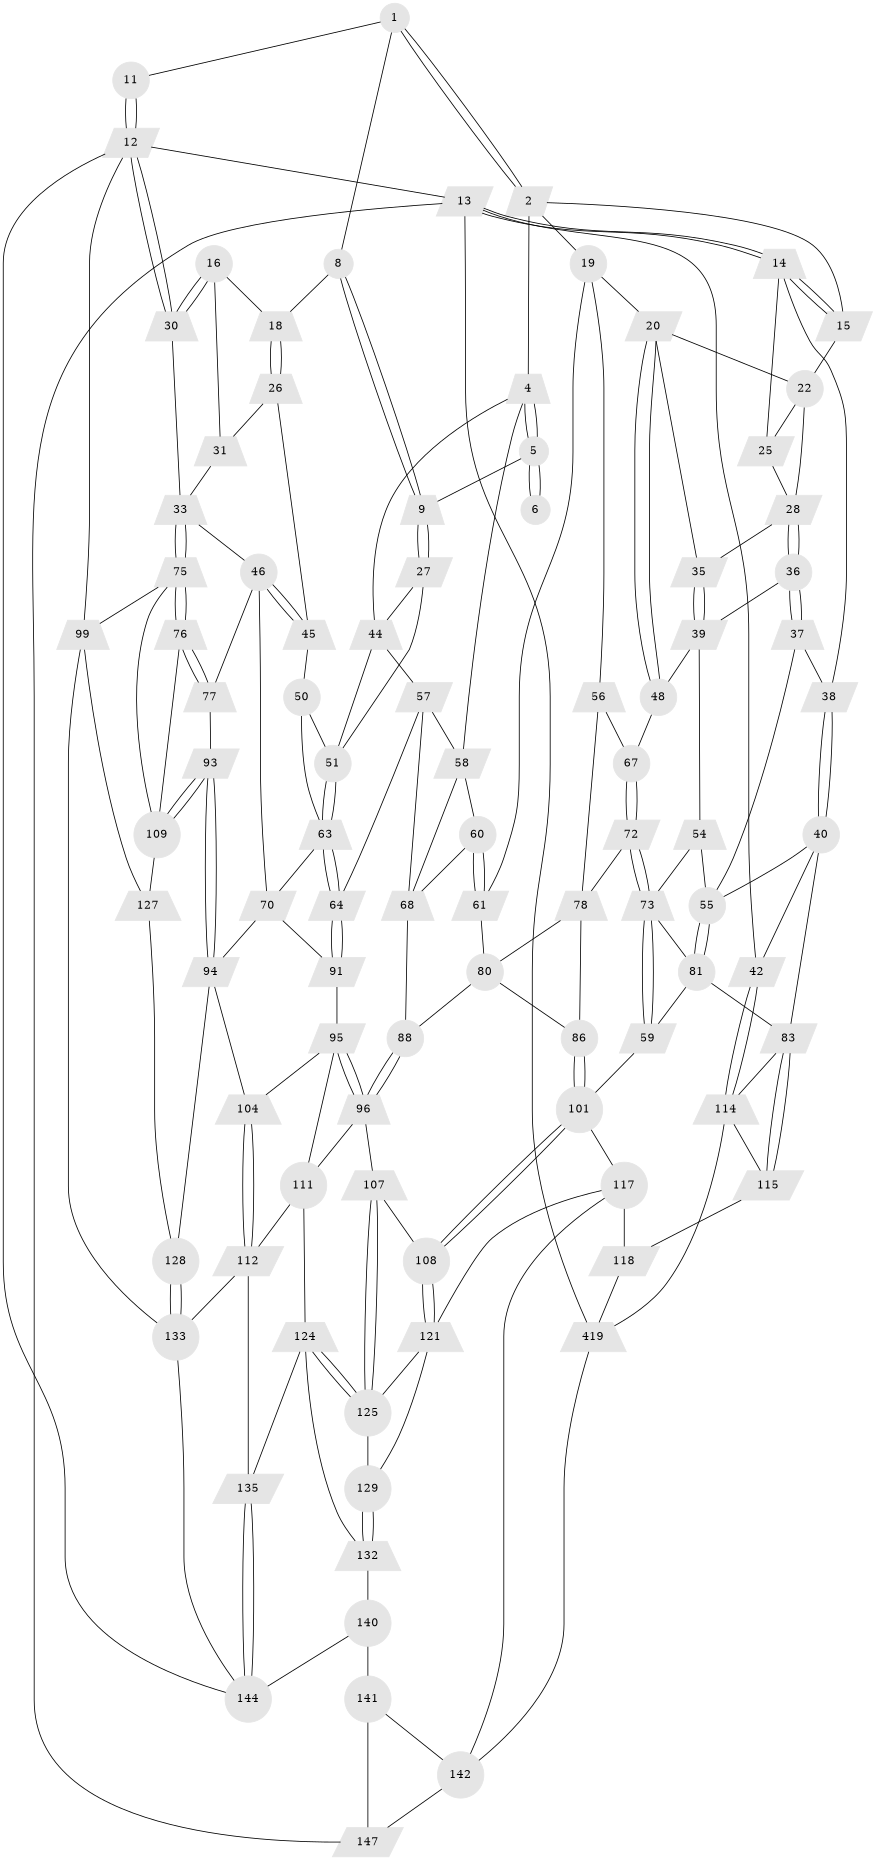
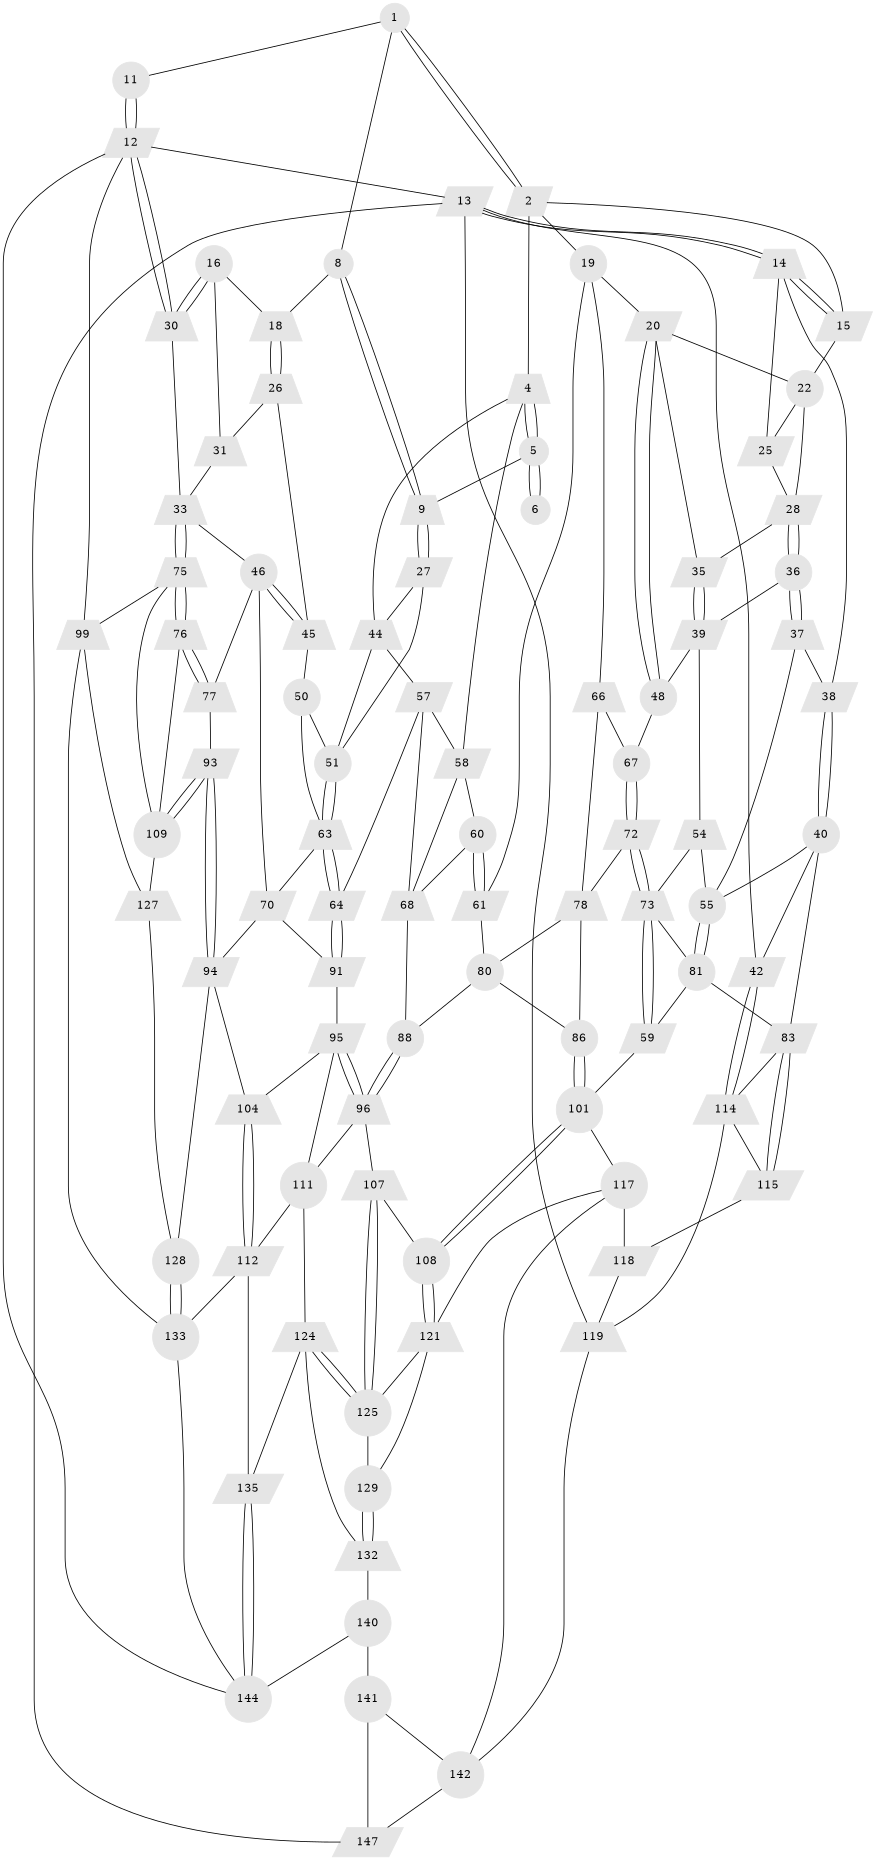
(599, 697) -> (599, 697)
(593, 1337) -> (593, 1337)
